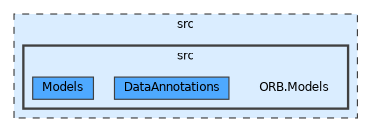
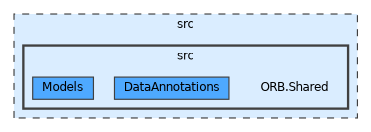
(294, 88) -> (294, 88)
